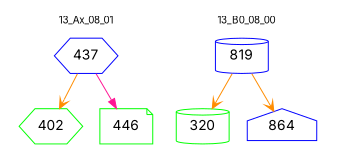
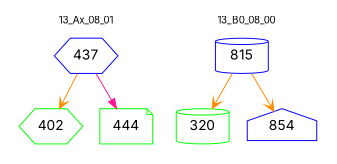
(242, 56) -> (242, 56)
(126, 126) -> (126, 126)
(282, 126) -> (282, 126)
